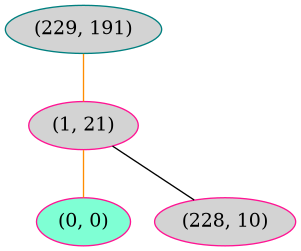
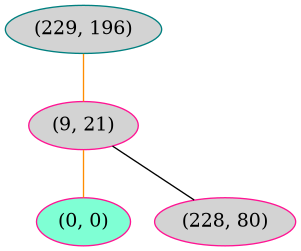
(84, 29) -> (84, 29)
(84, 126) -> (84, 126)
(225, 222) -> (225, 222)
